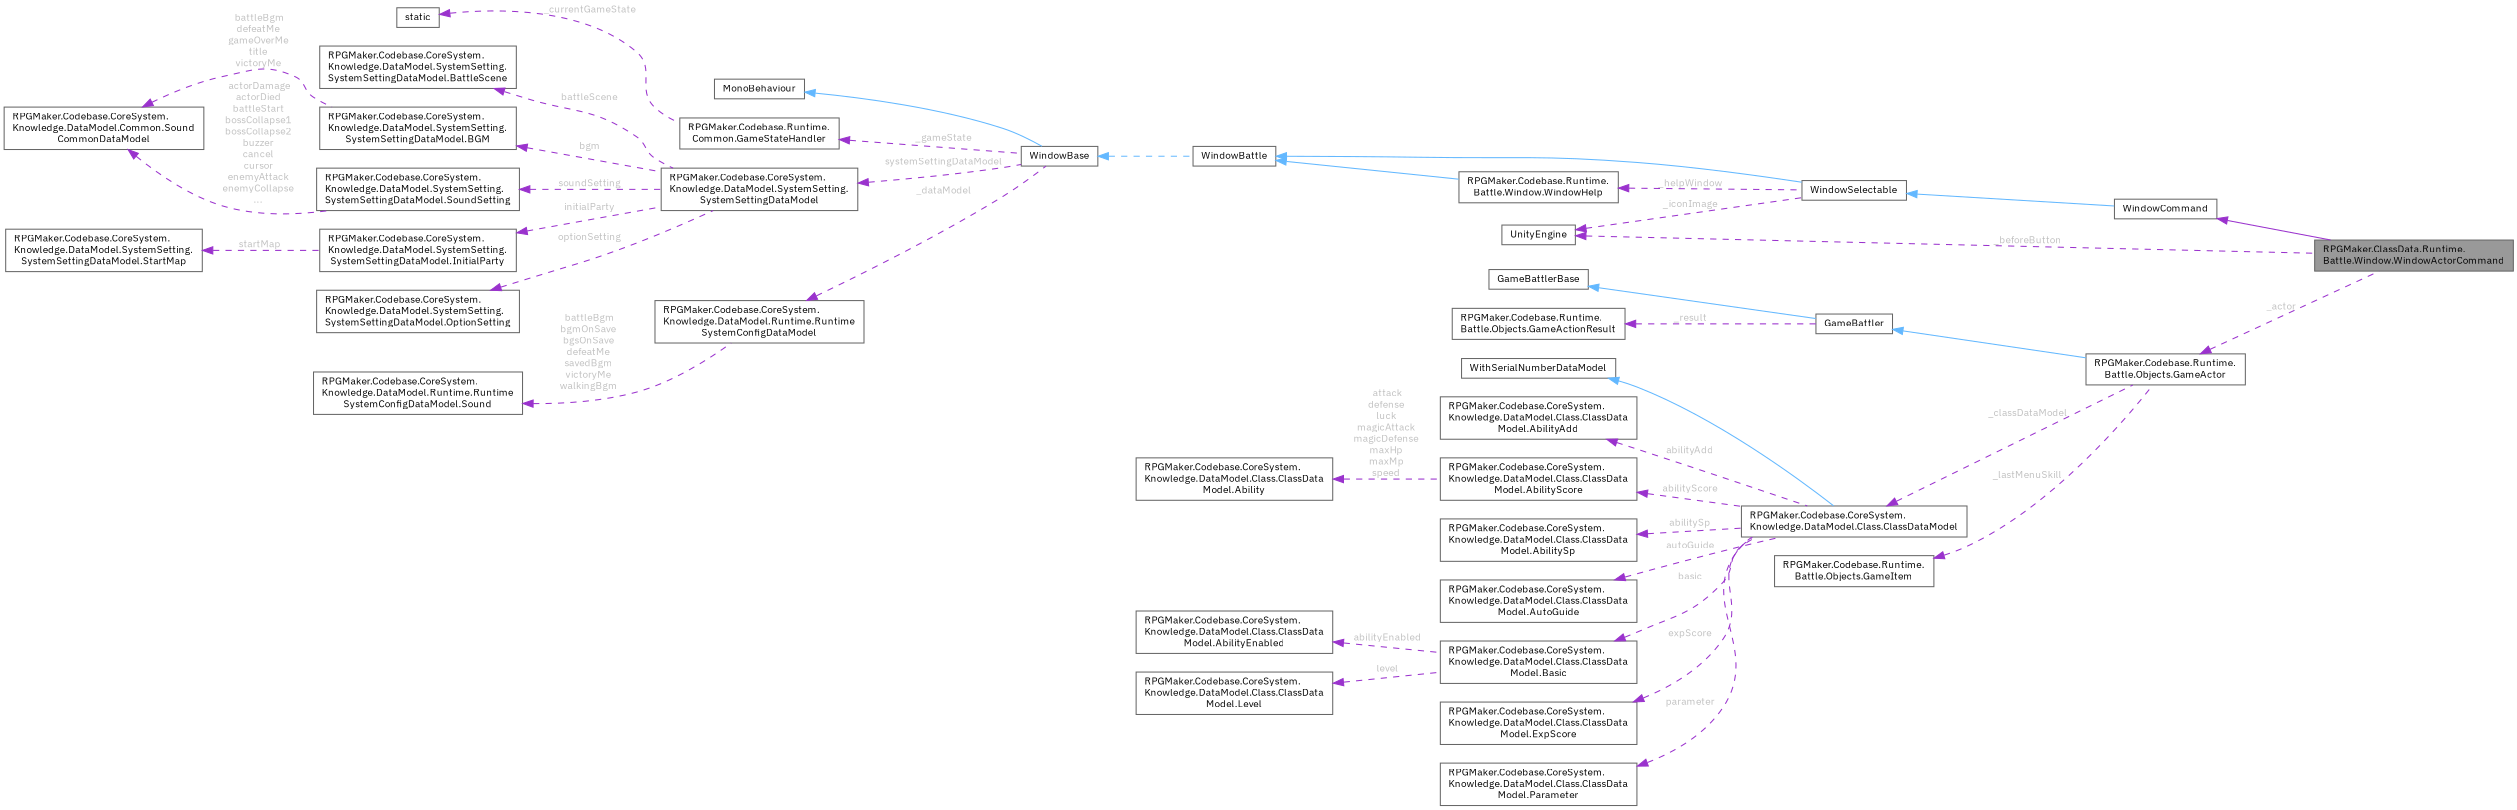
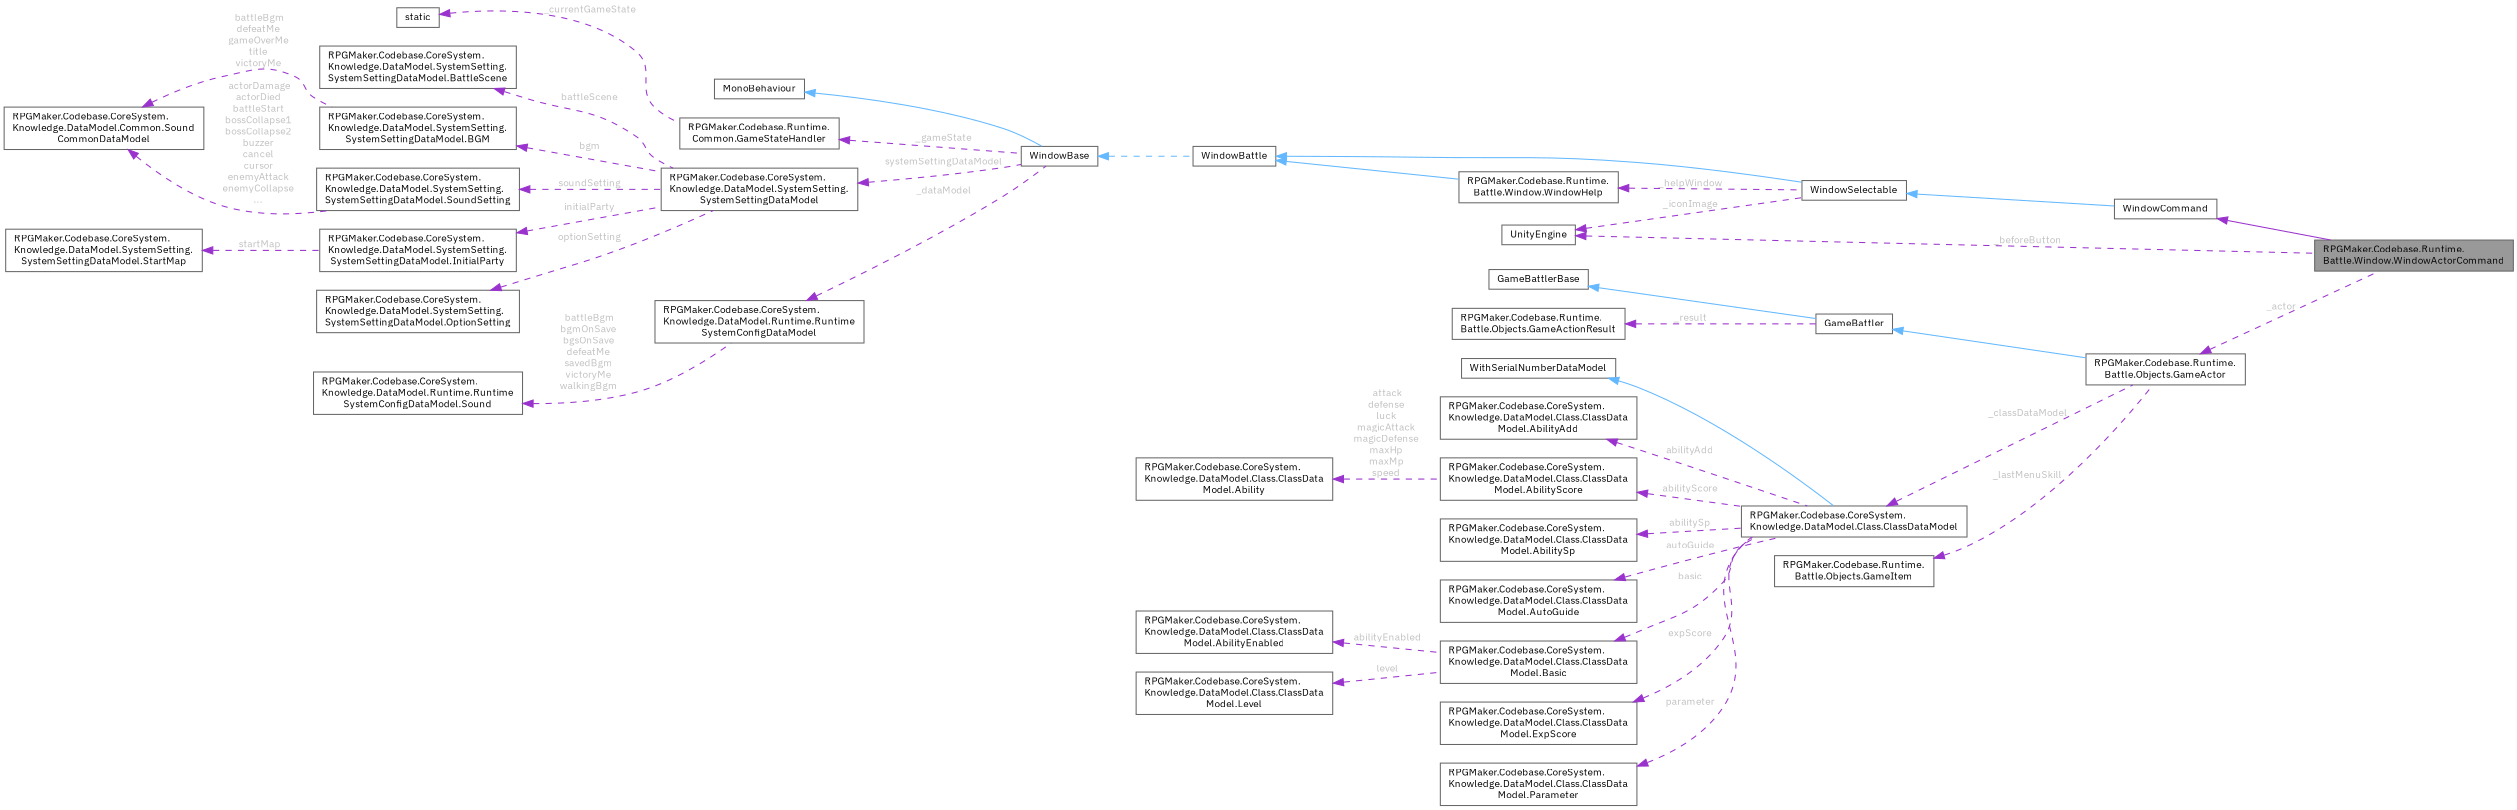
(2414, 256) -> (2414, 256)
